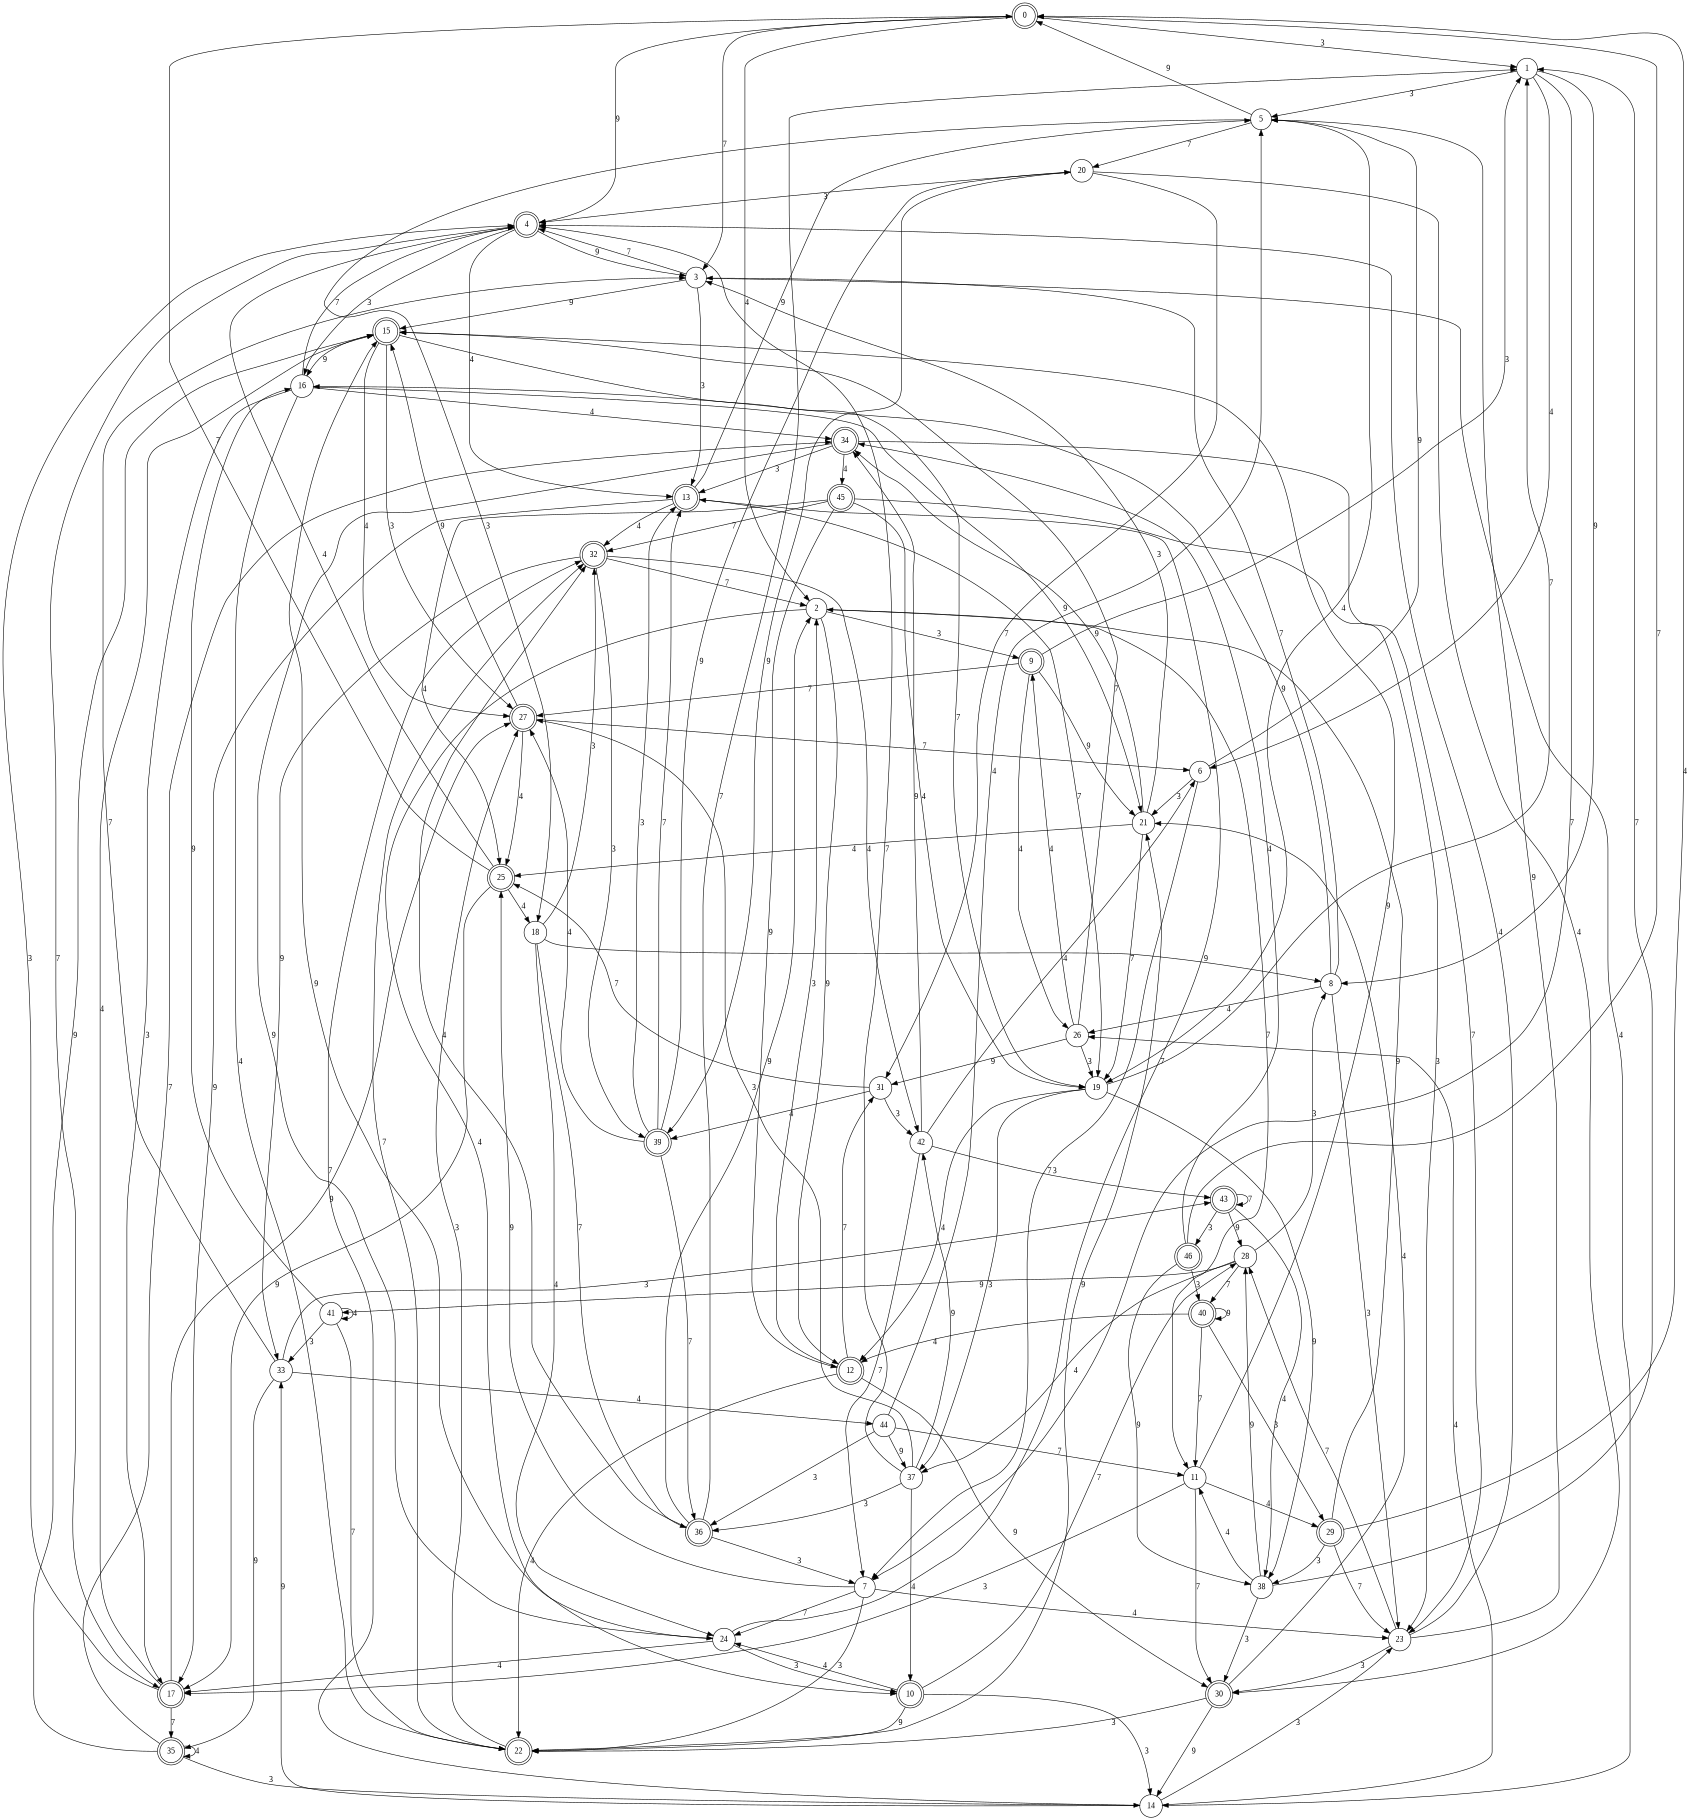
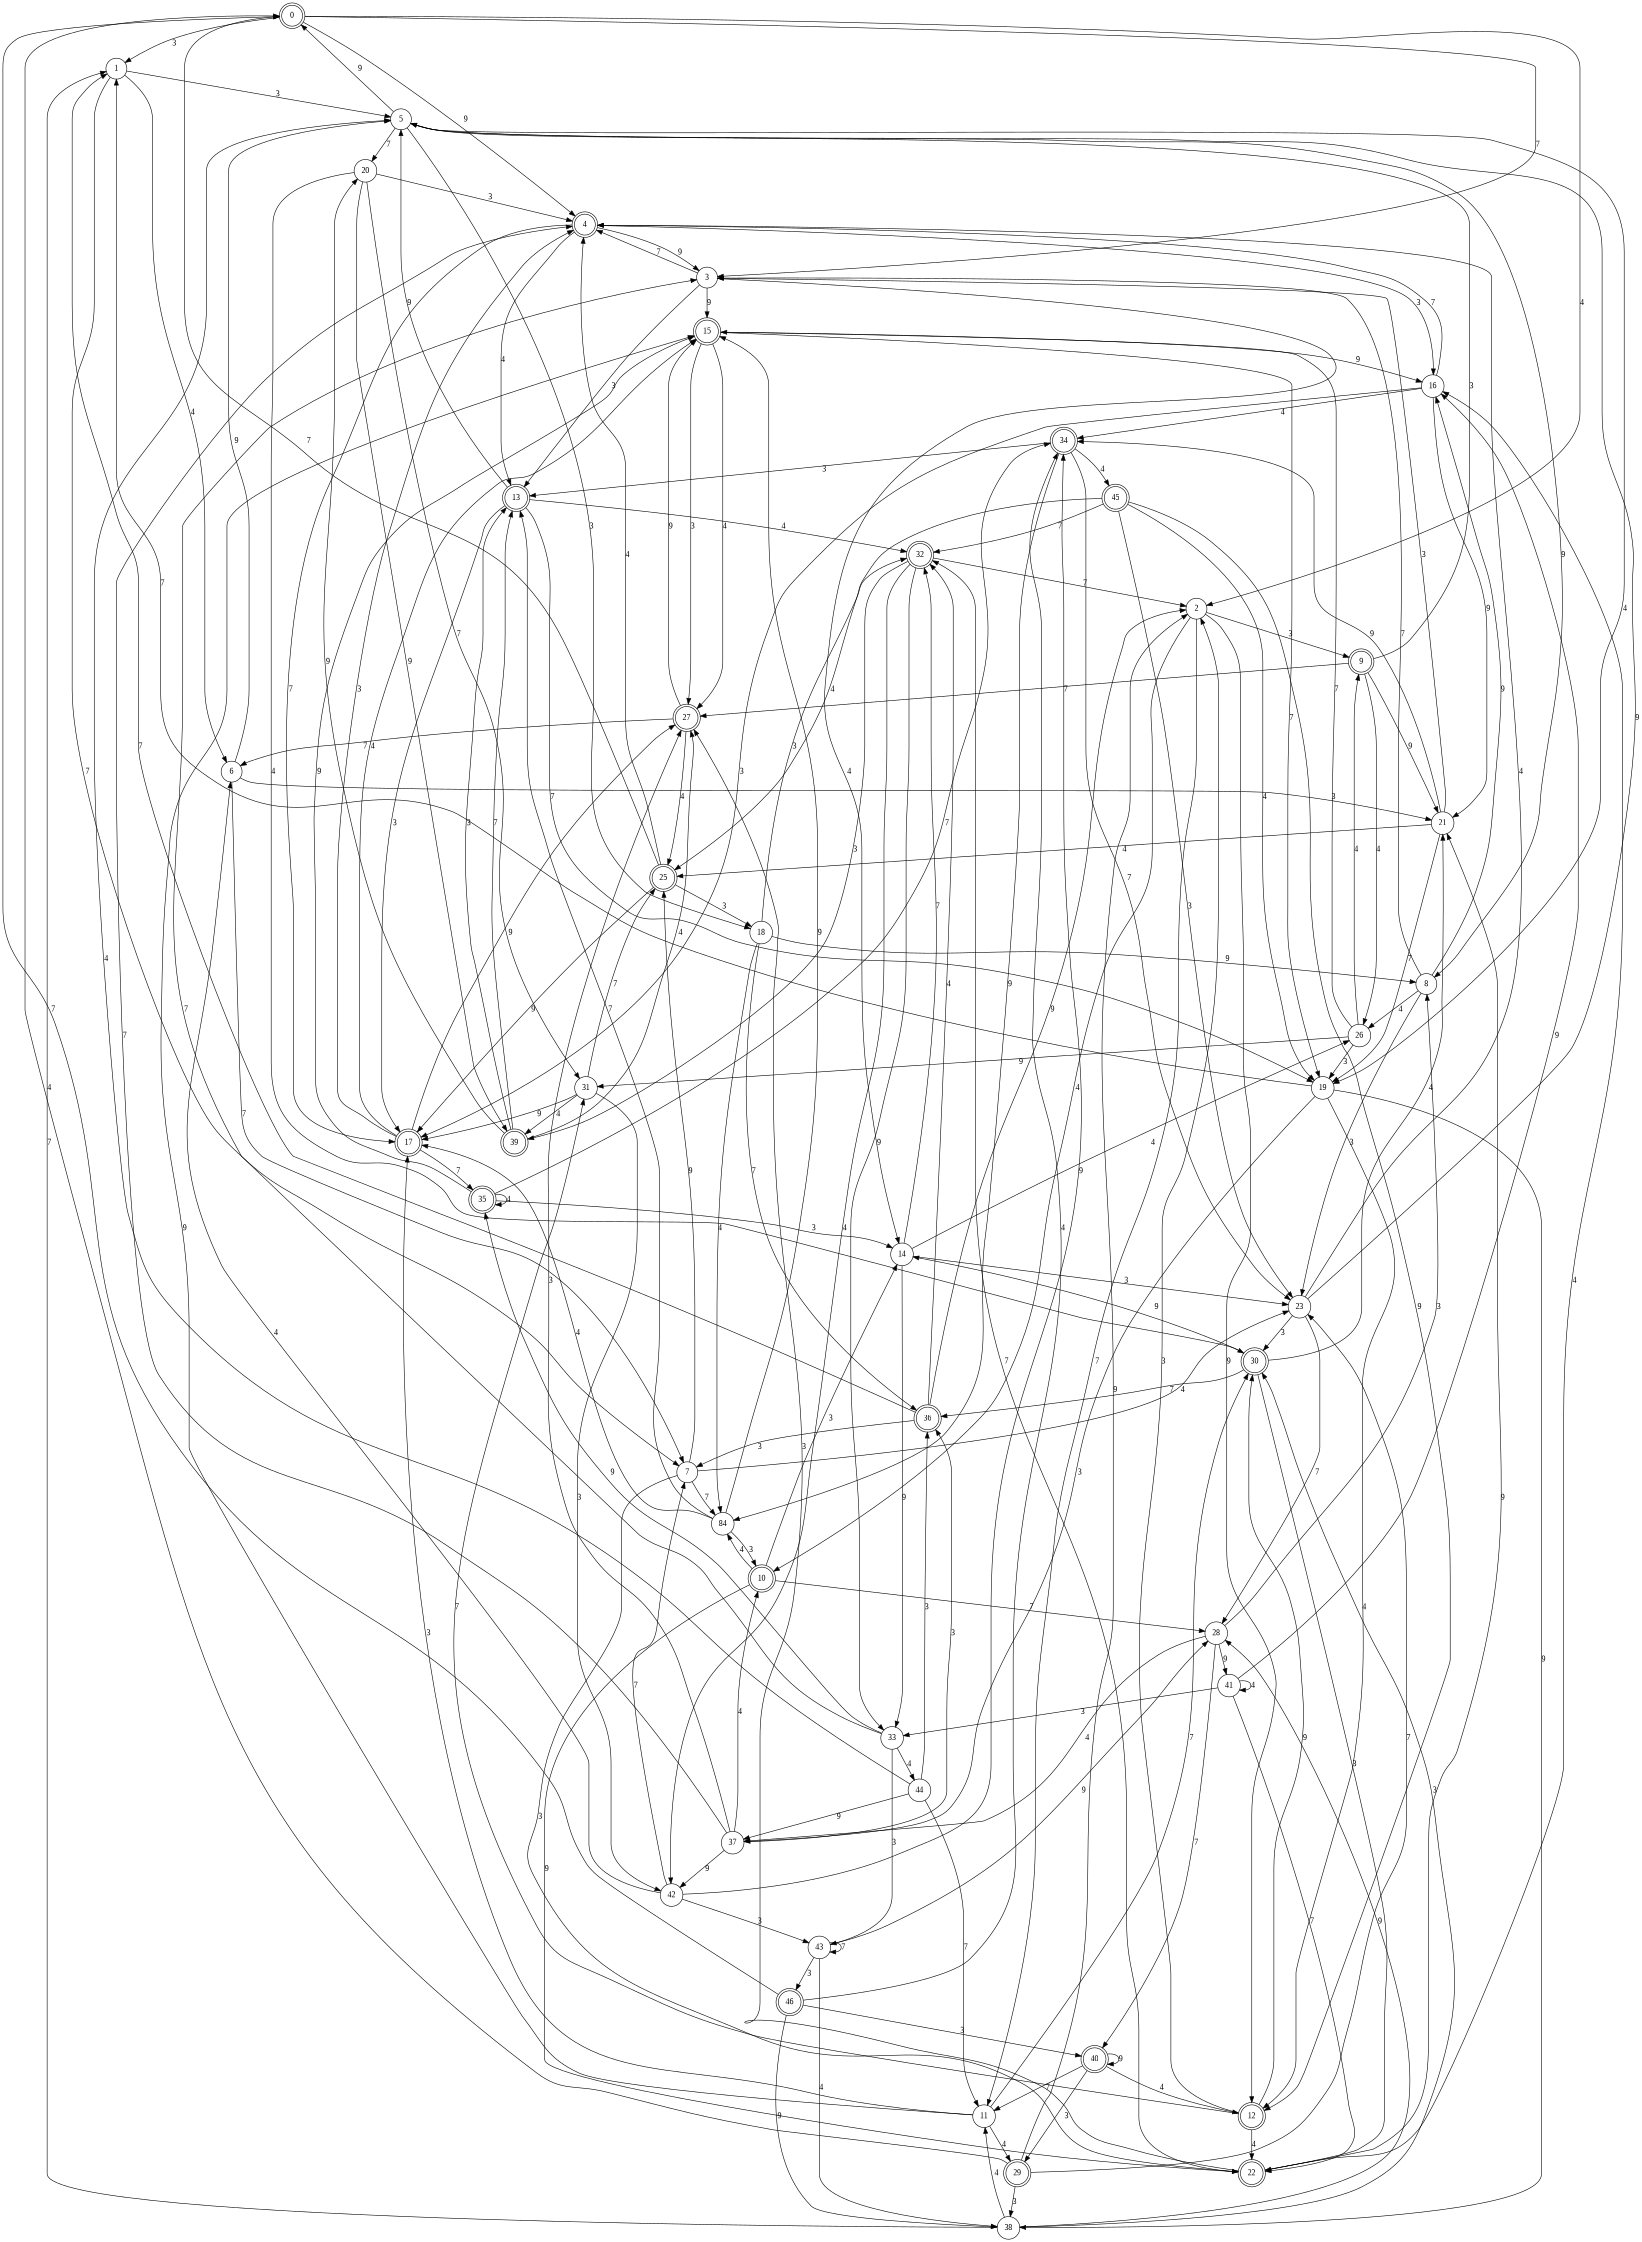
(1399, 474) -> (1187, 151)
(1593, 586) -> (1354, 159)
(523, 906) -> (724, 906)
(215, 1088) -> (395, 823)
none -> (518, 1116)
(248, 1126) -> (1567, 1327)
(1224, 1200) -> (819, 1947)
(688, 1334) -> (1104, 1397)
(724, 1640) -> (723, 1524)
